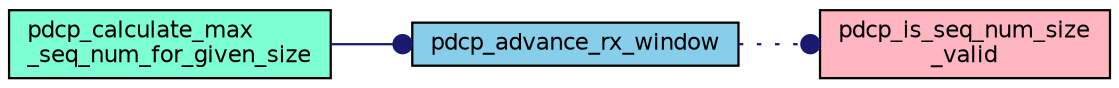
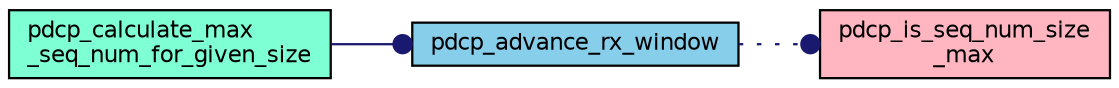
(965, 44) -> (965, 44)
